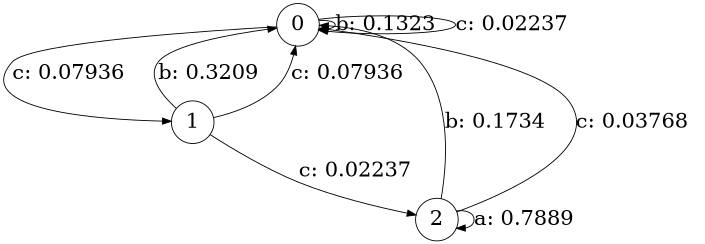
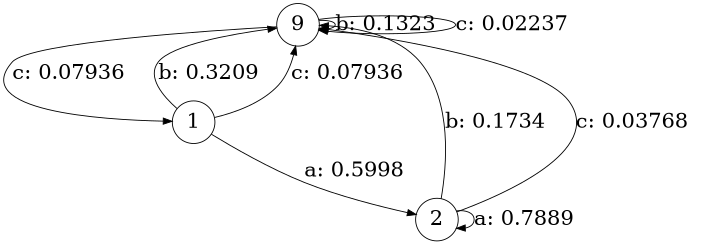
(298, 25) -> (298, 25)
(362, 171) -> (364, 171)
